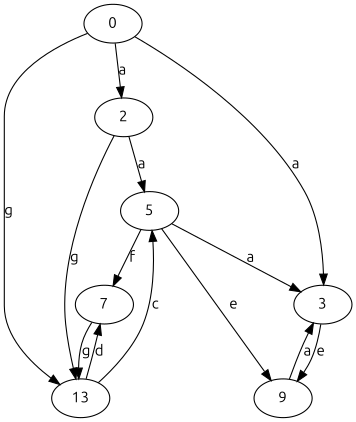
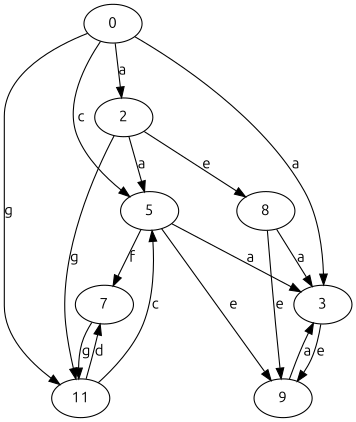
none -> (74, 121)
none -> (266, 211)
(81, 398) -> (81, 398)
